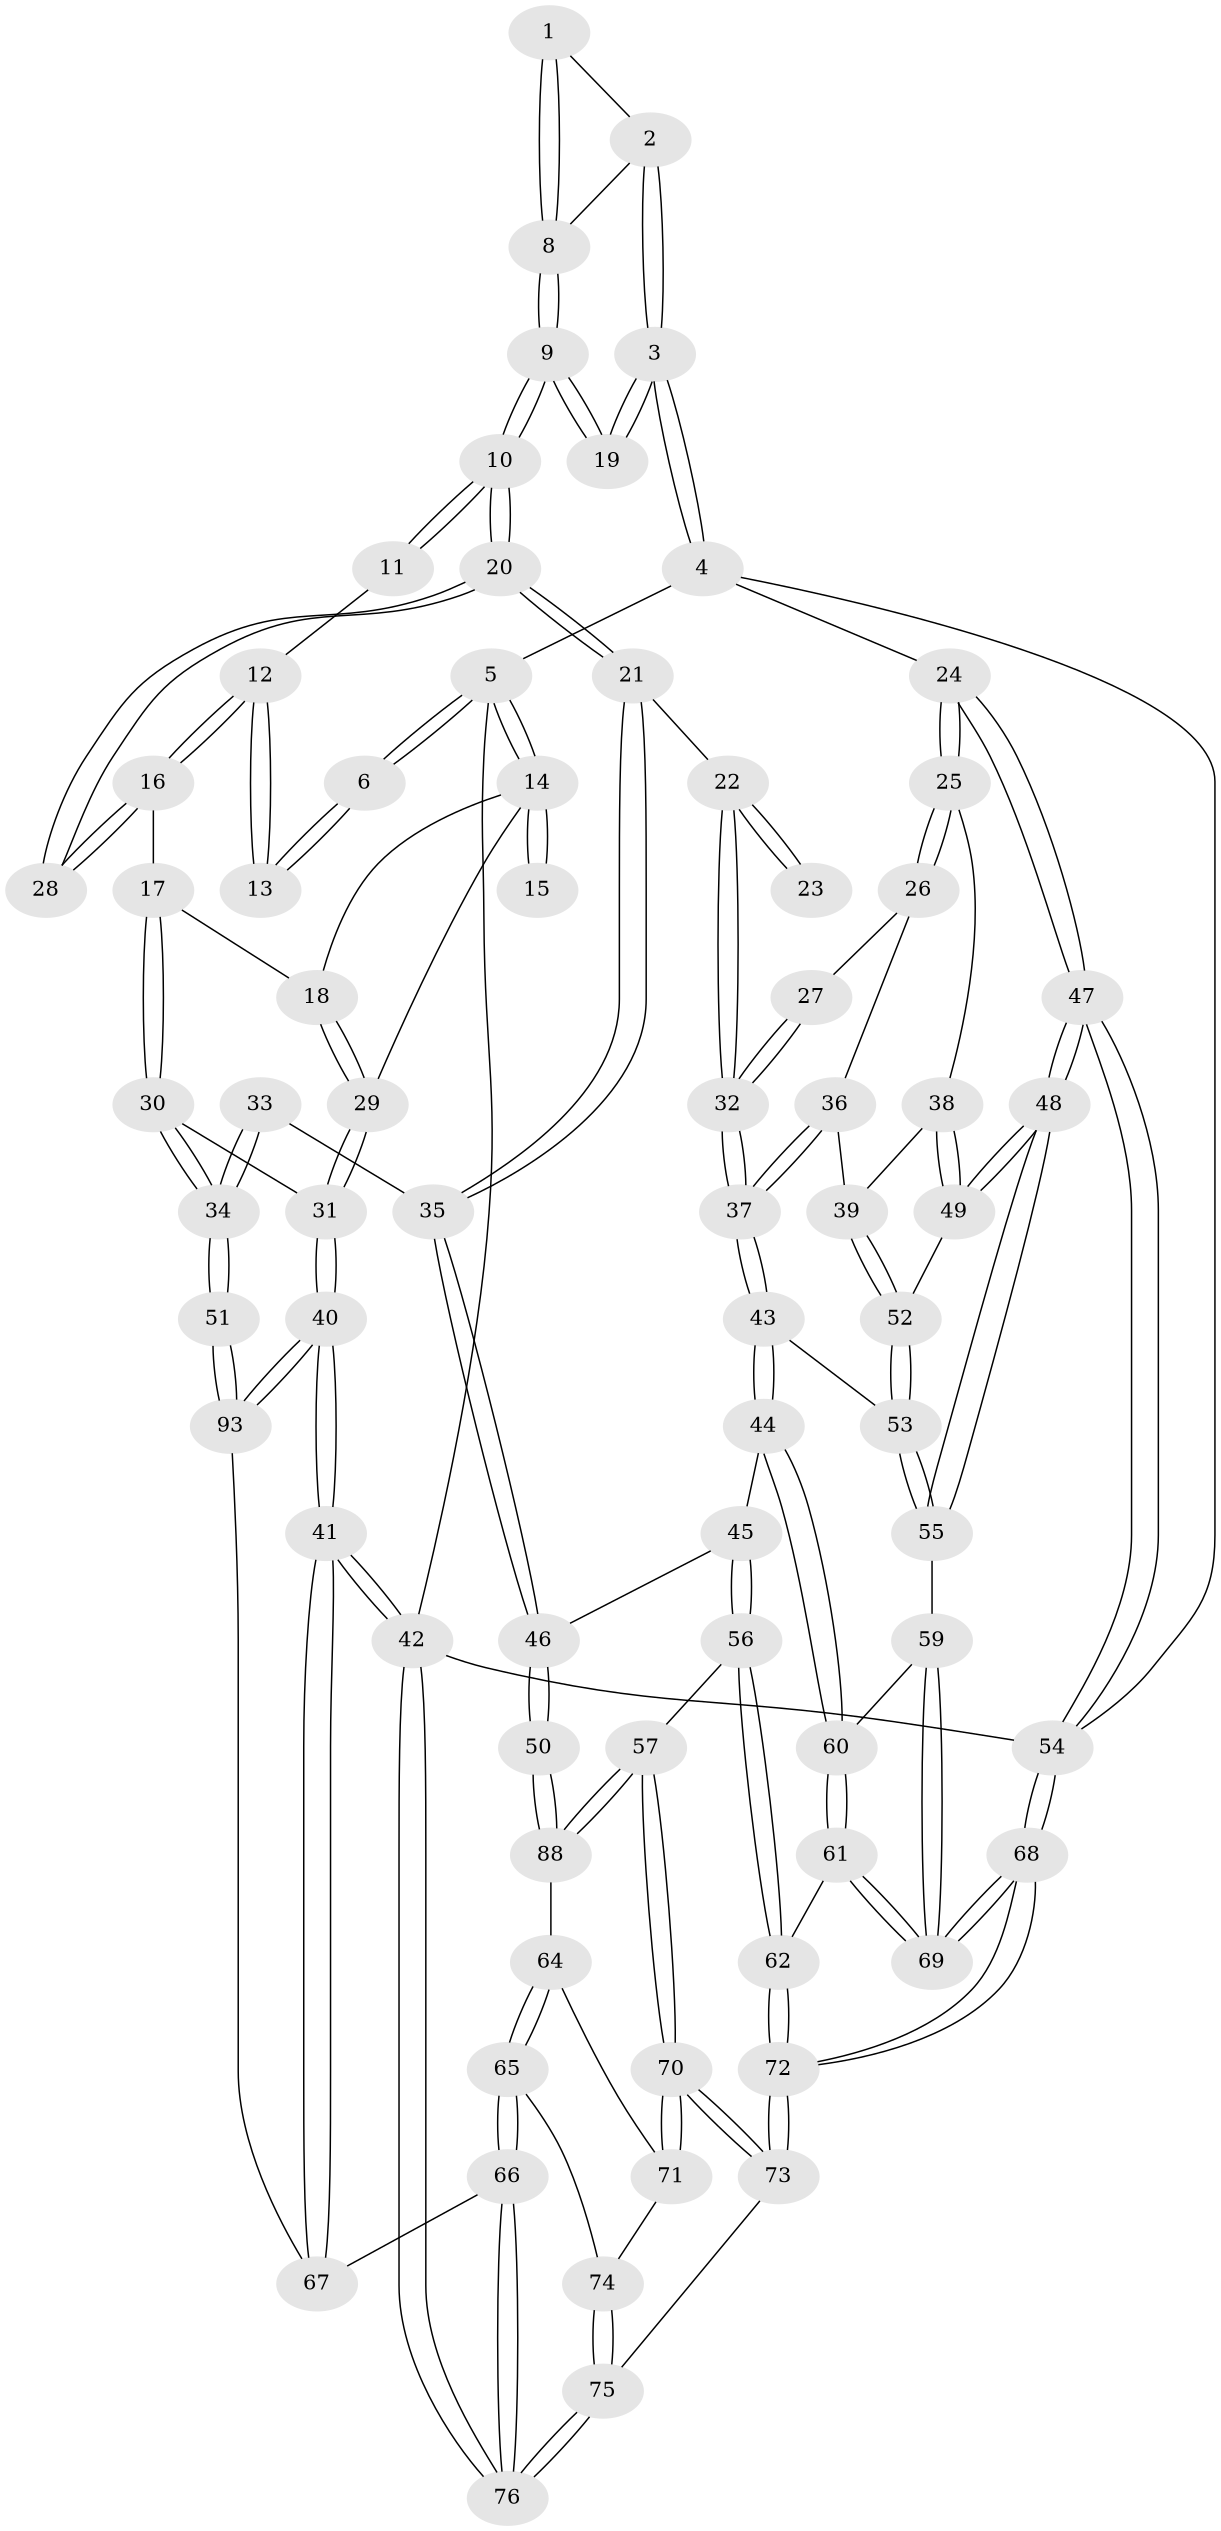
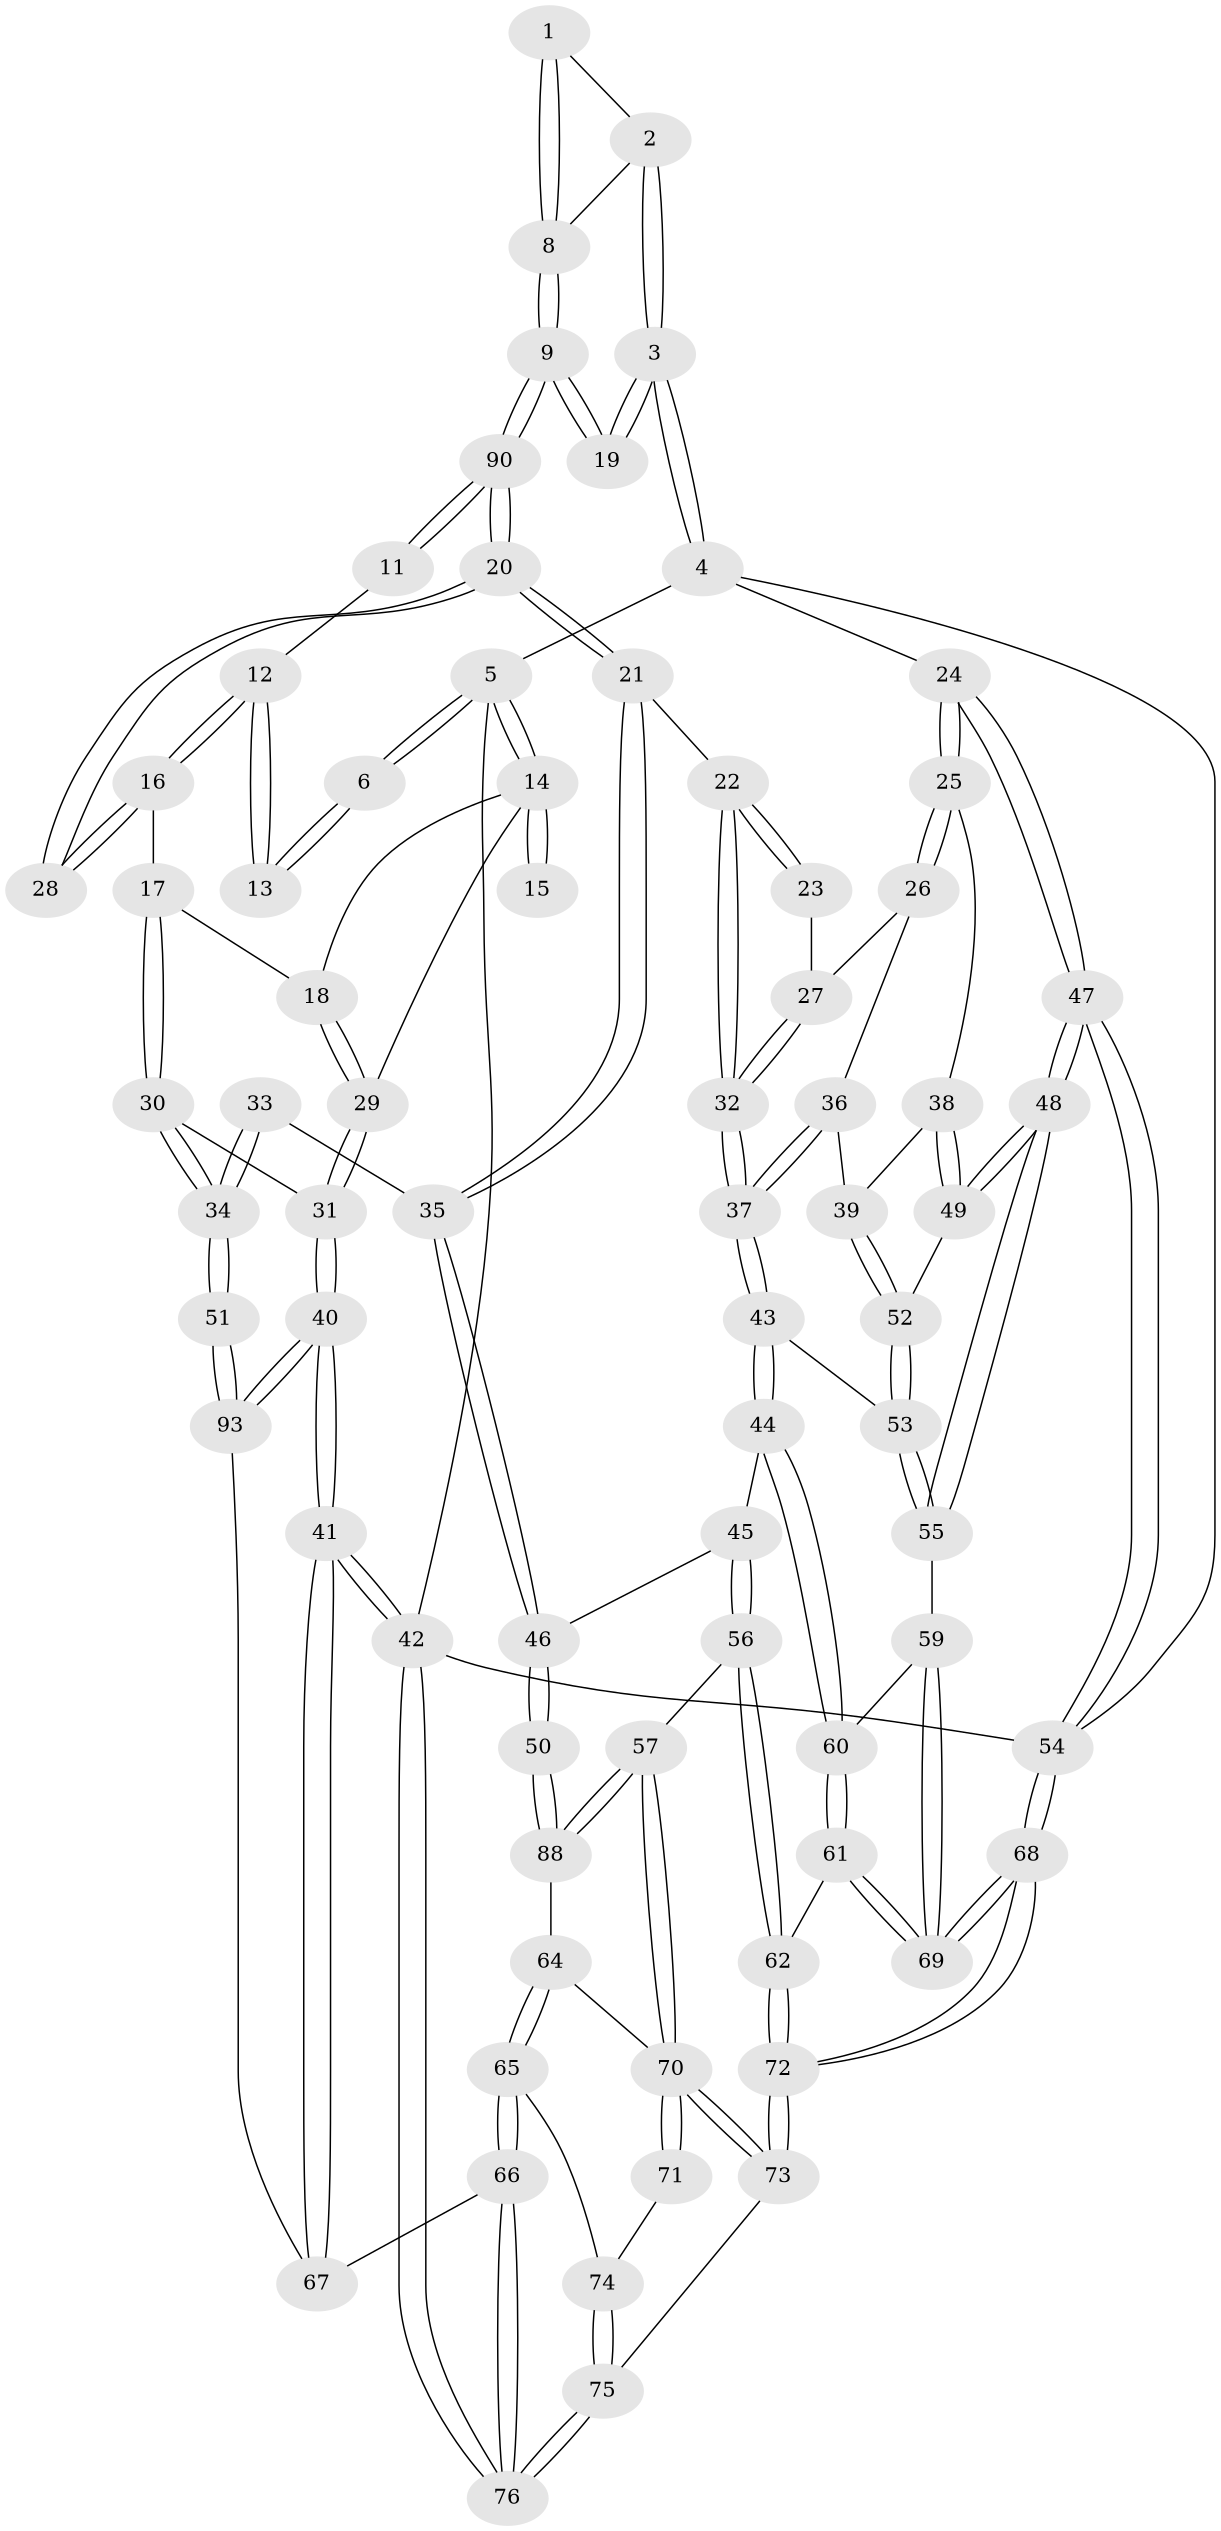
(500, 462) -> (500, 462)
none -> (811, 944)
(604, 2073) -> (611, 2016)
